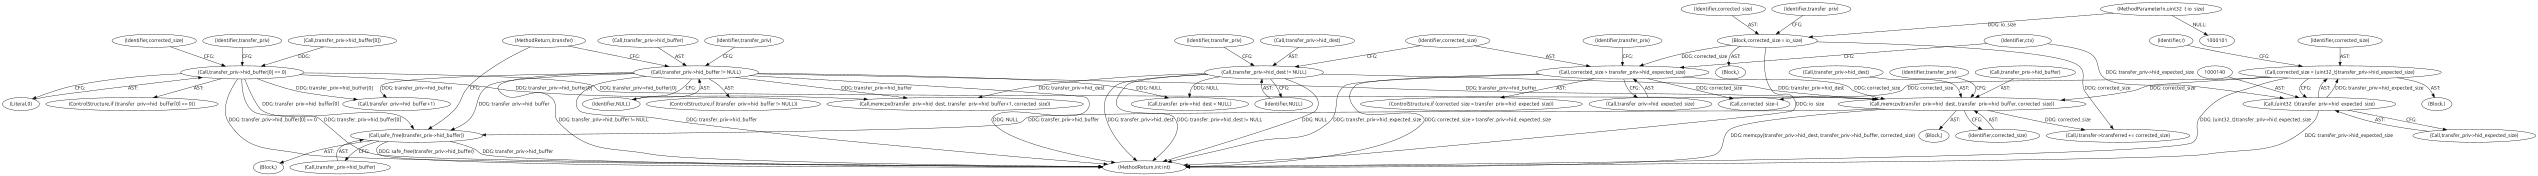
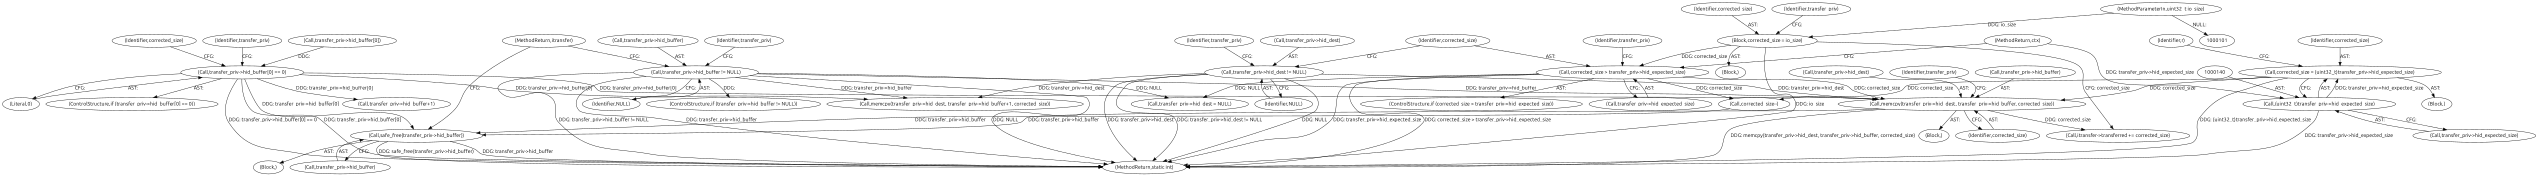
(2018, 41) -> (2018, 41)
(515, 75) -> none
(1202, 81) -> (1372, 78)
(497, 83) -> (1136, 116)
(730, 88) -> (730, 88)
(2108, 88) -> (2108, 88)
(1144, 167) -> (1144, 167)
